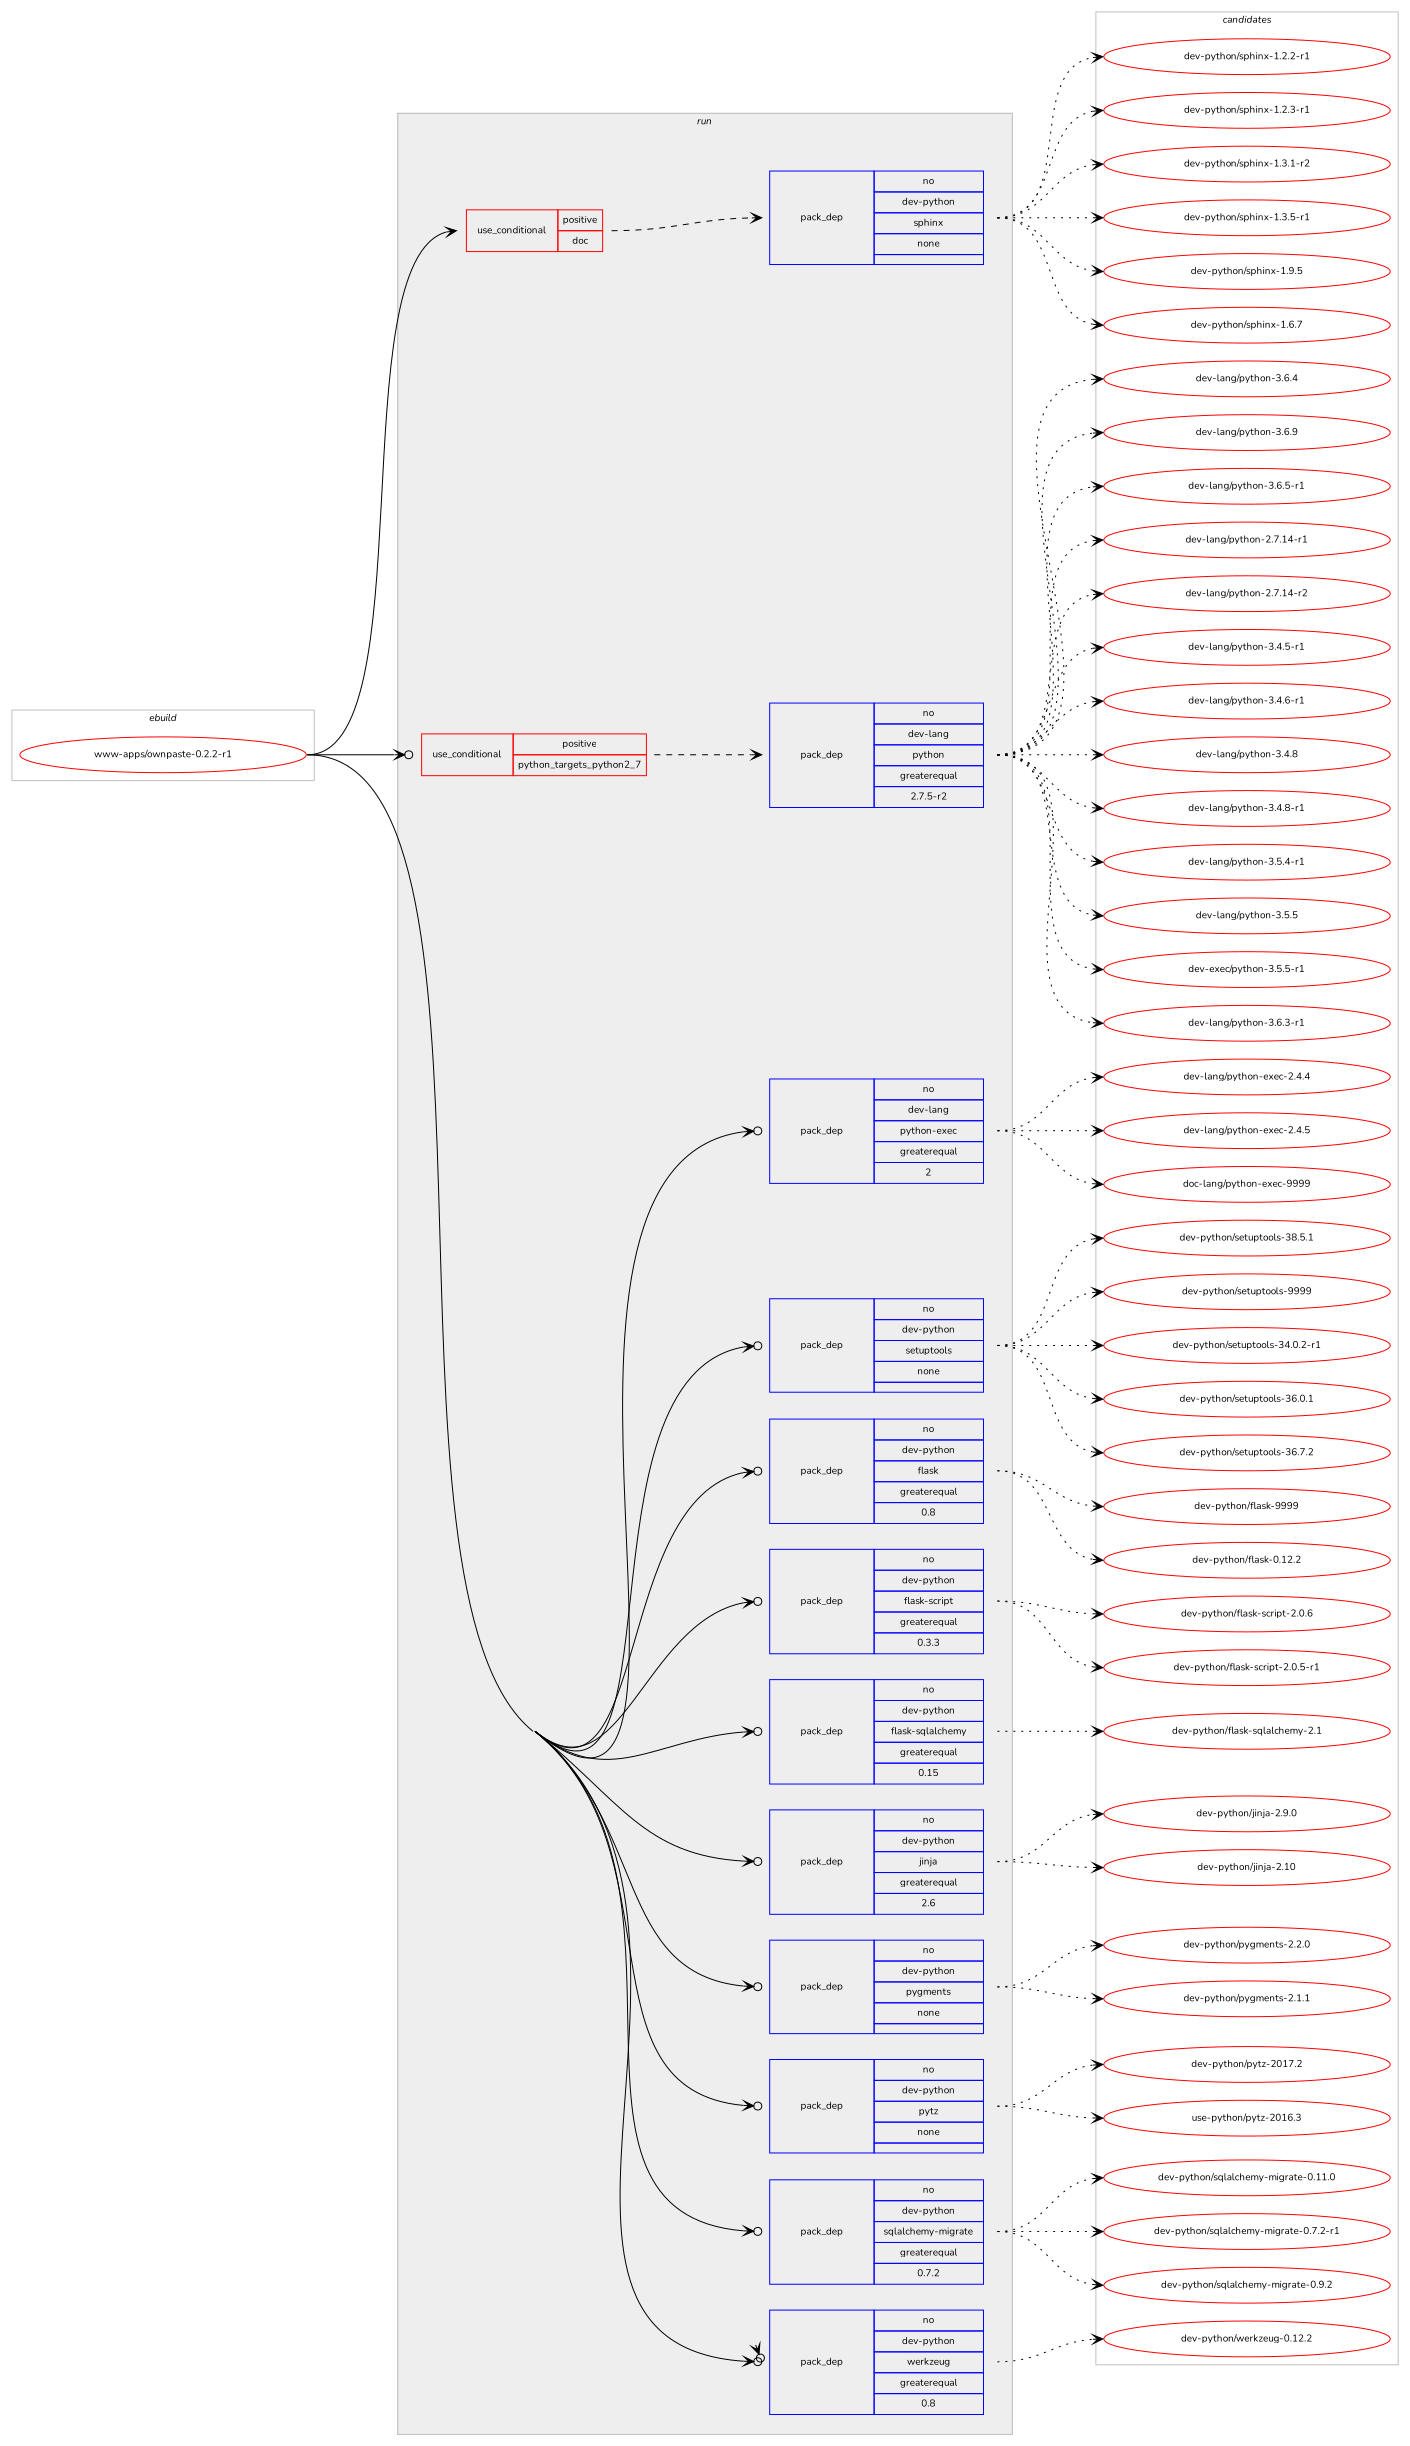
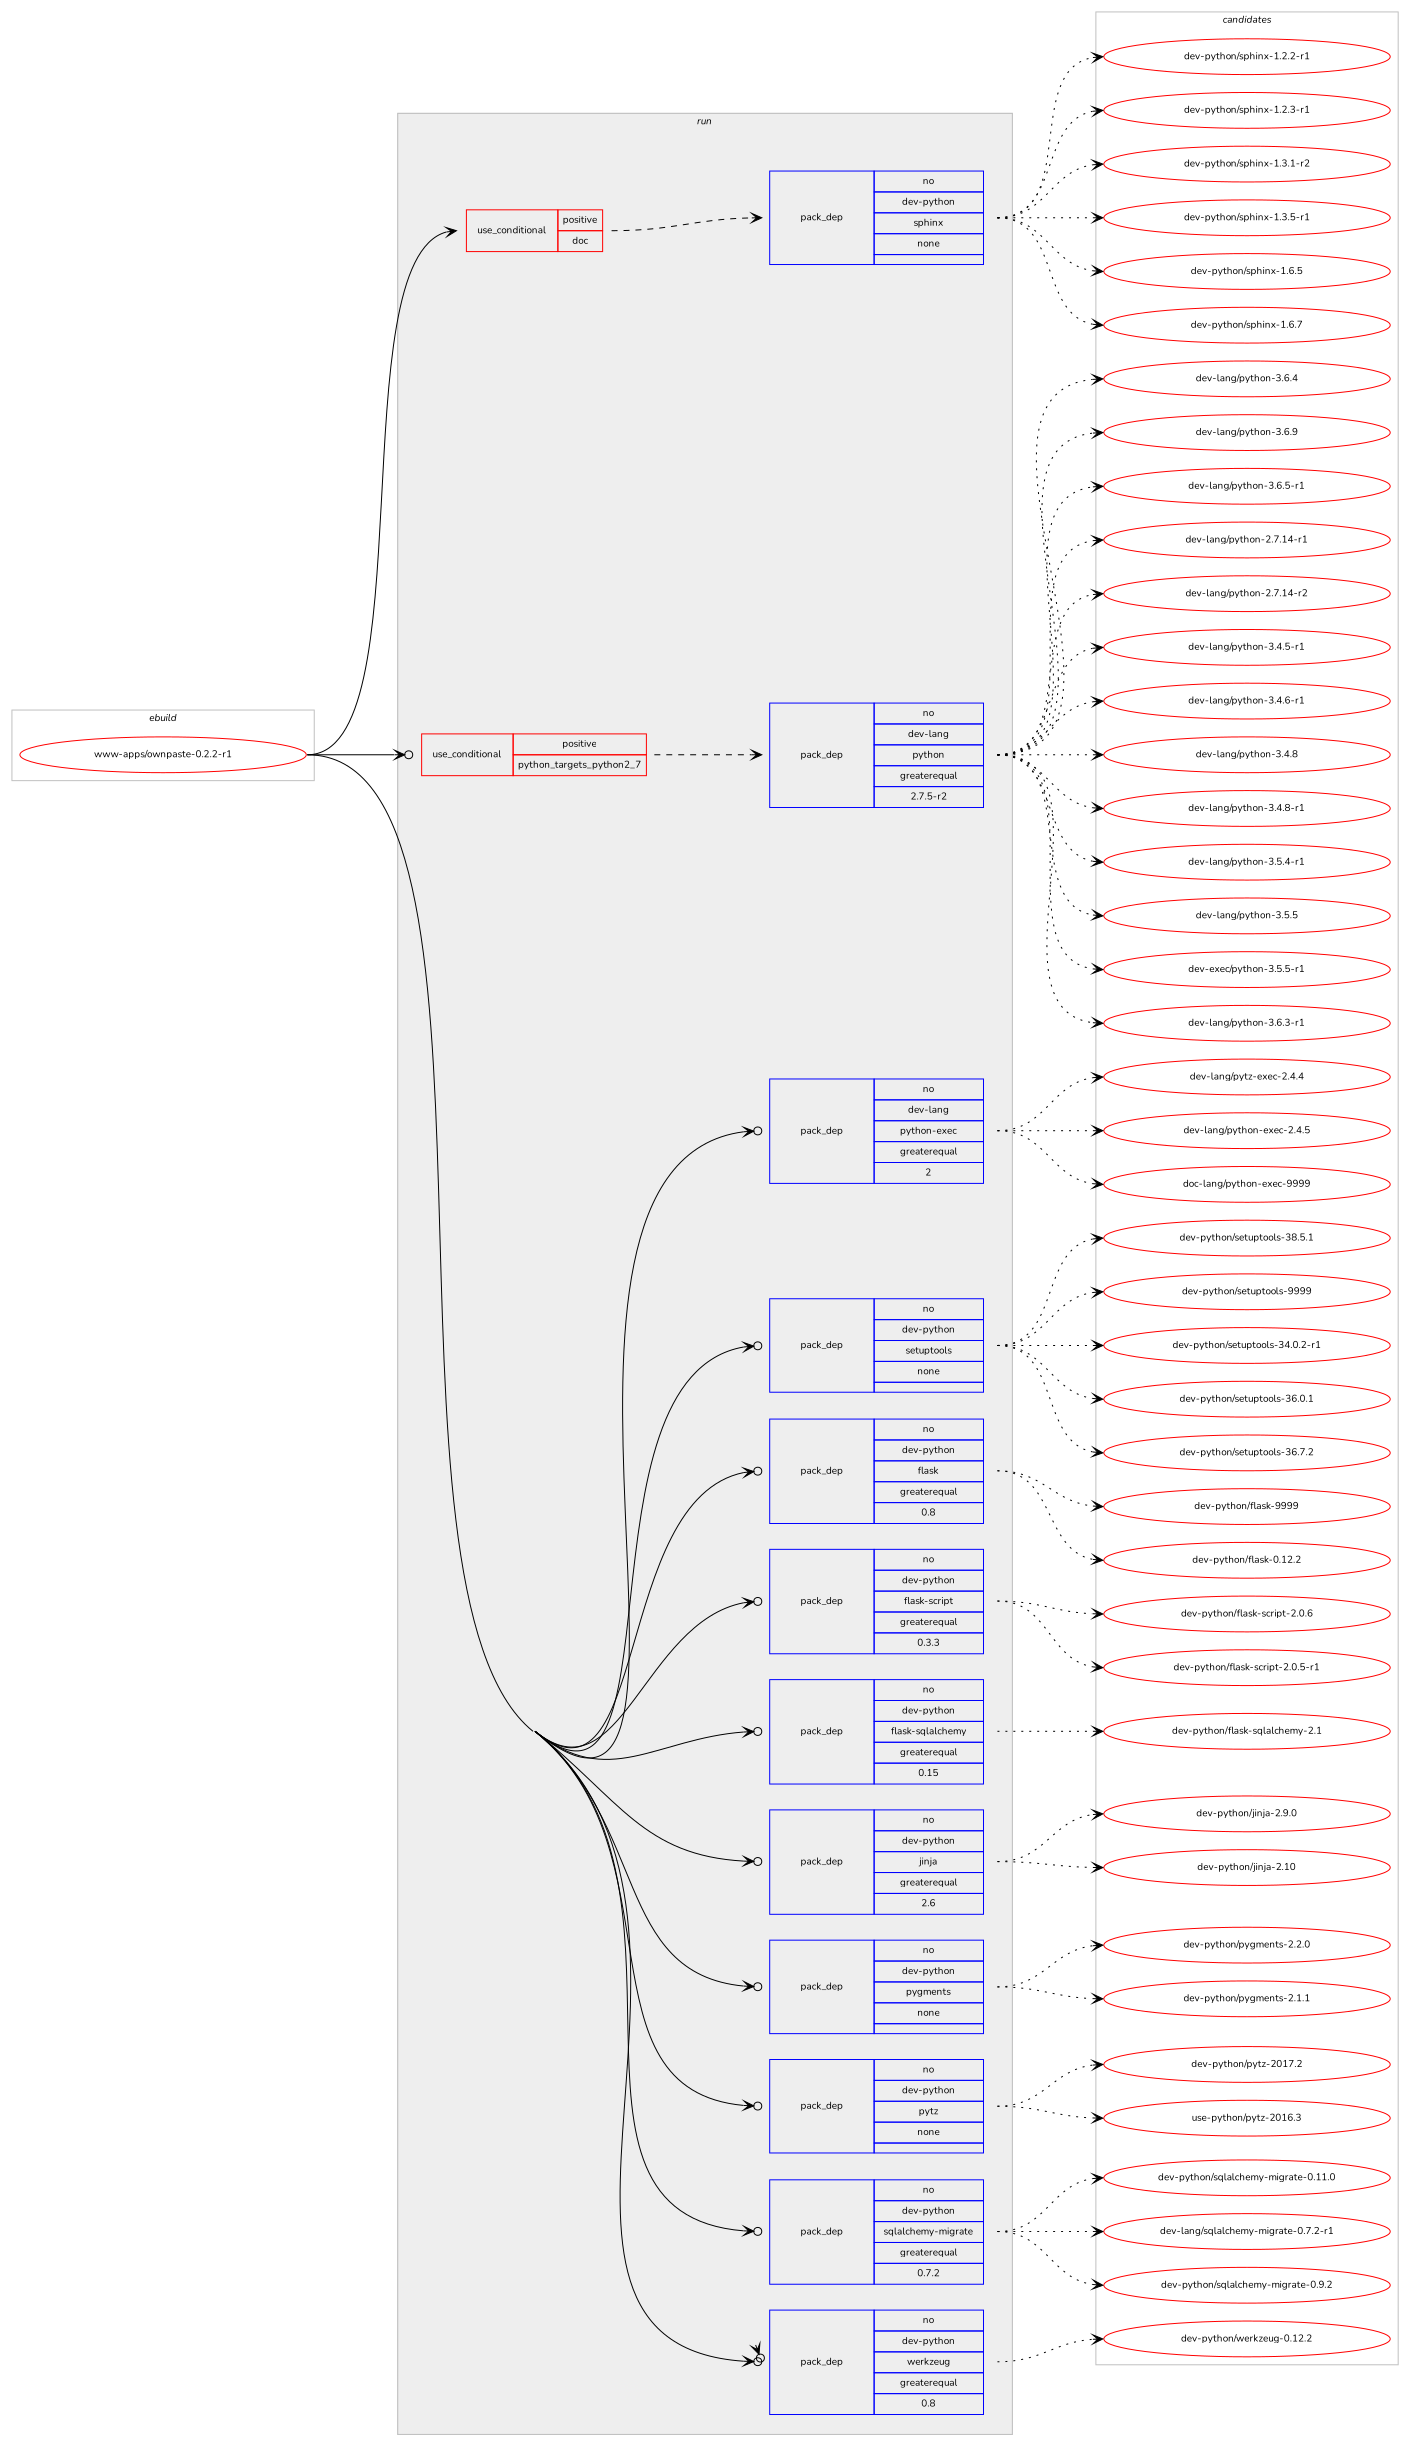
(1247, 271) -> (1247, 271)
(1247, 1077) -> (1247, 1077)
(1247, 2232) -> (1247, 2232)
